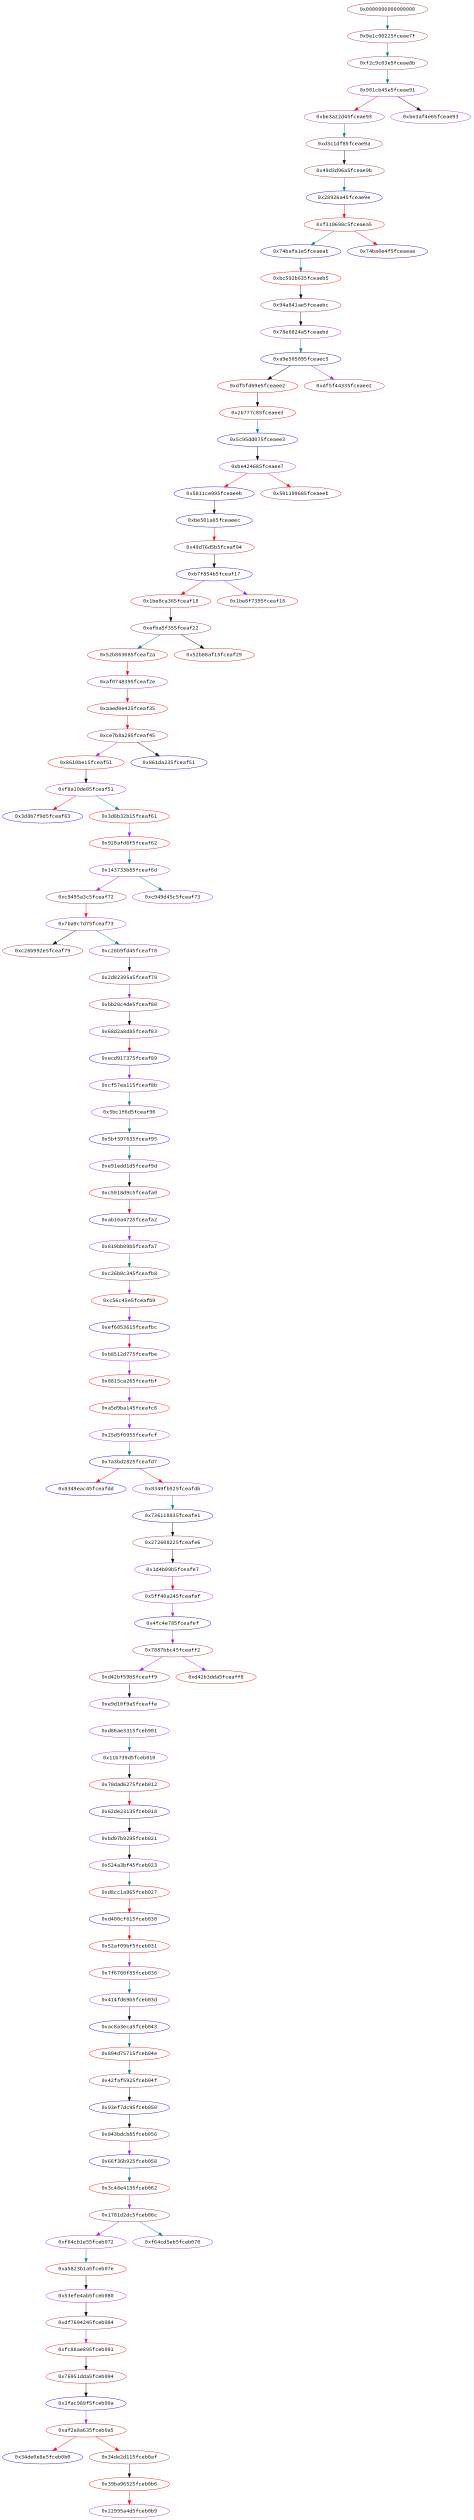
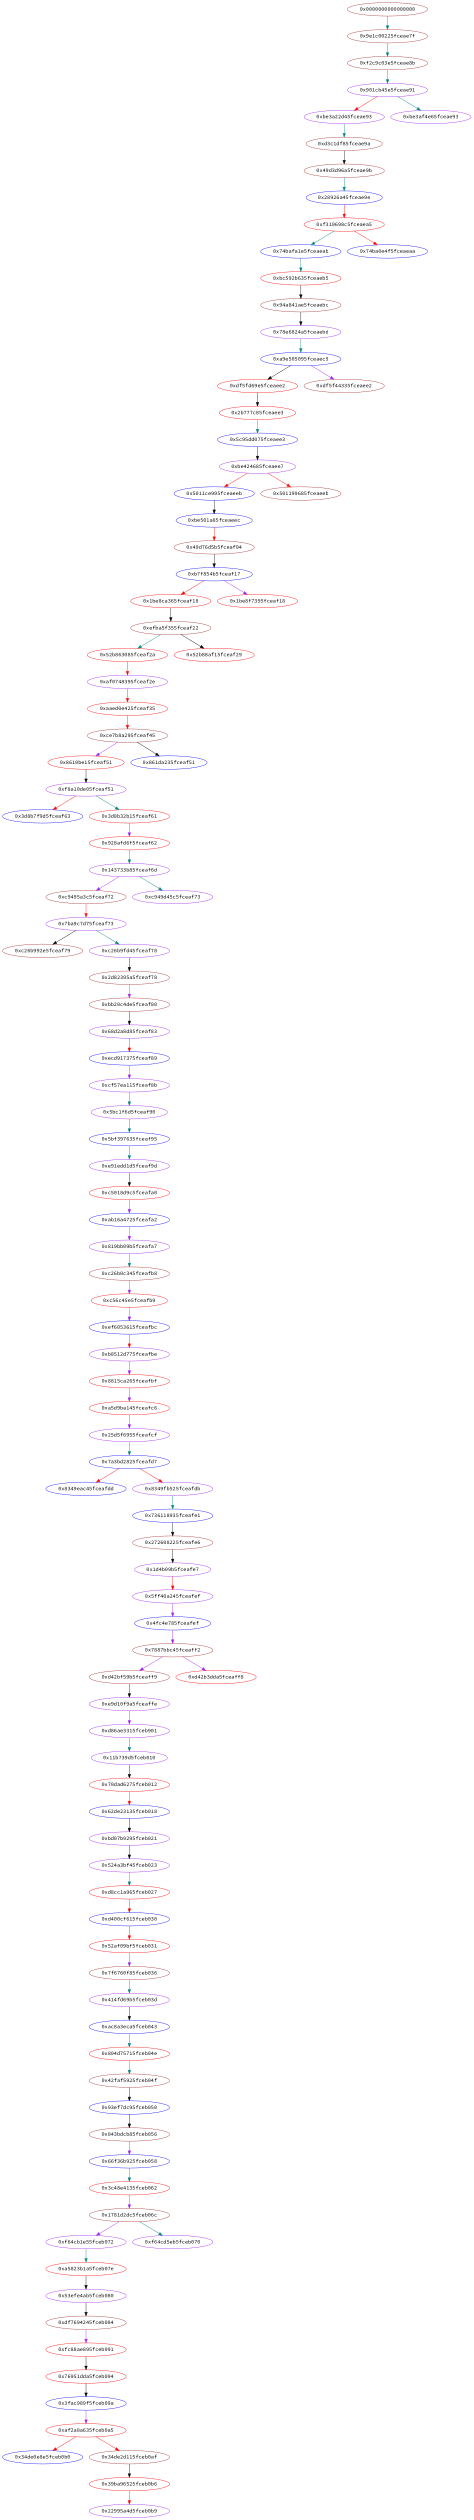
(408, 102) -> (408, 102)
(129, 1205) -> (129, 1205)
none -> (129, 1716)
